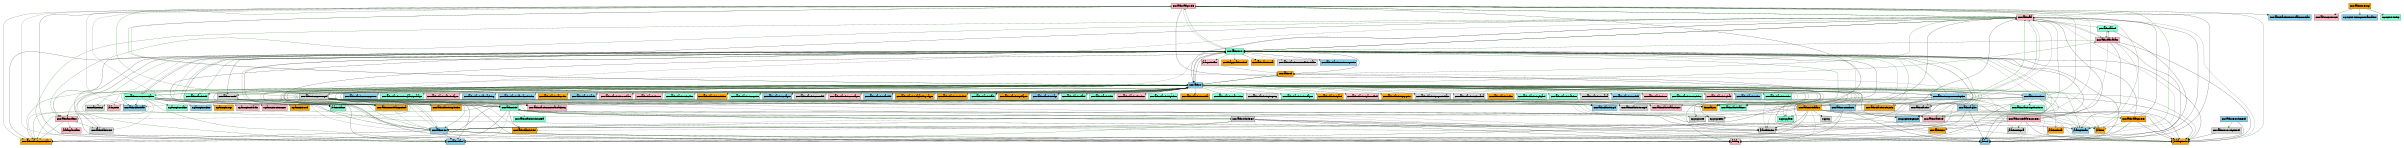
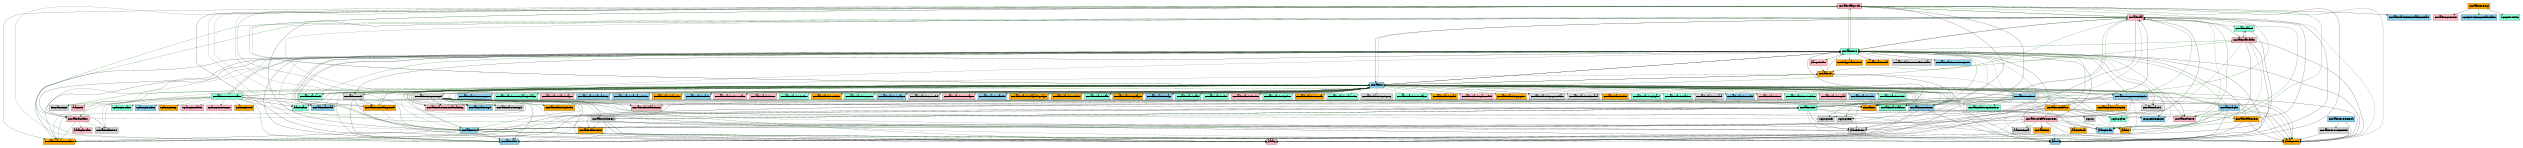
(530, 119) -> none
